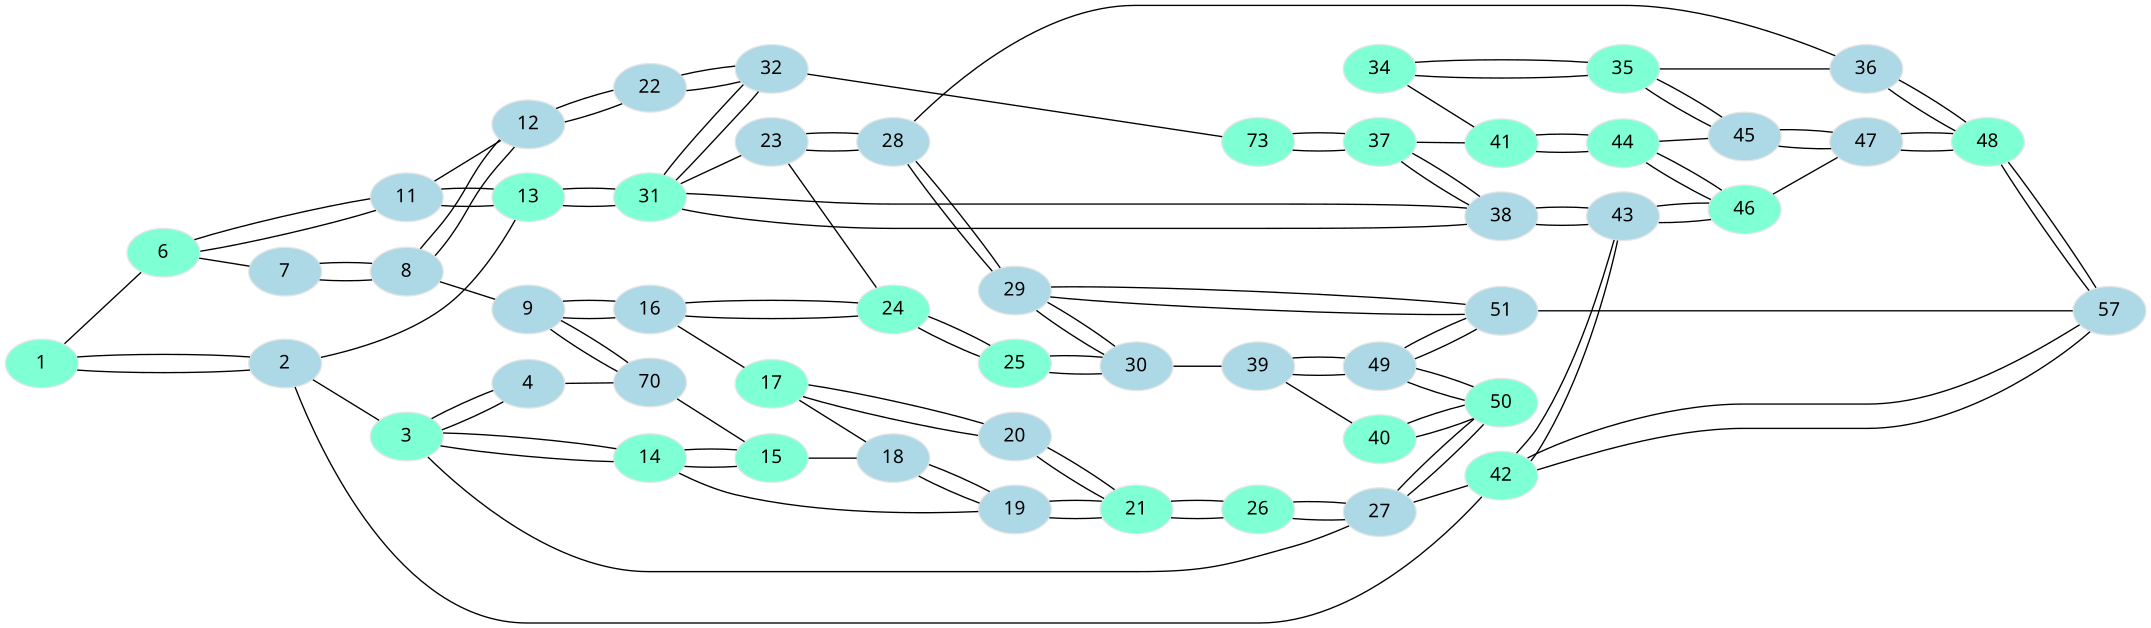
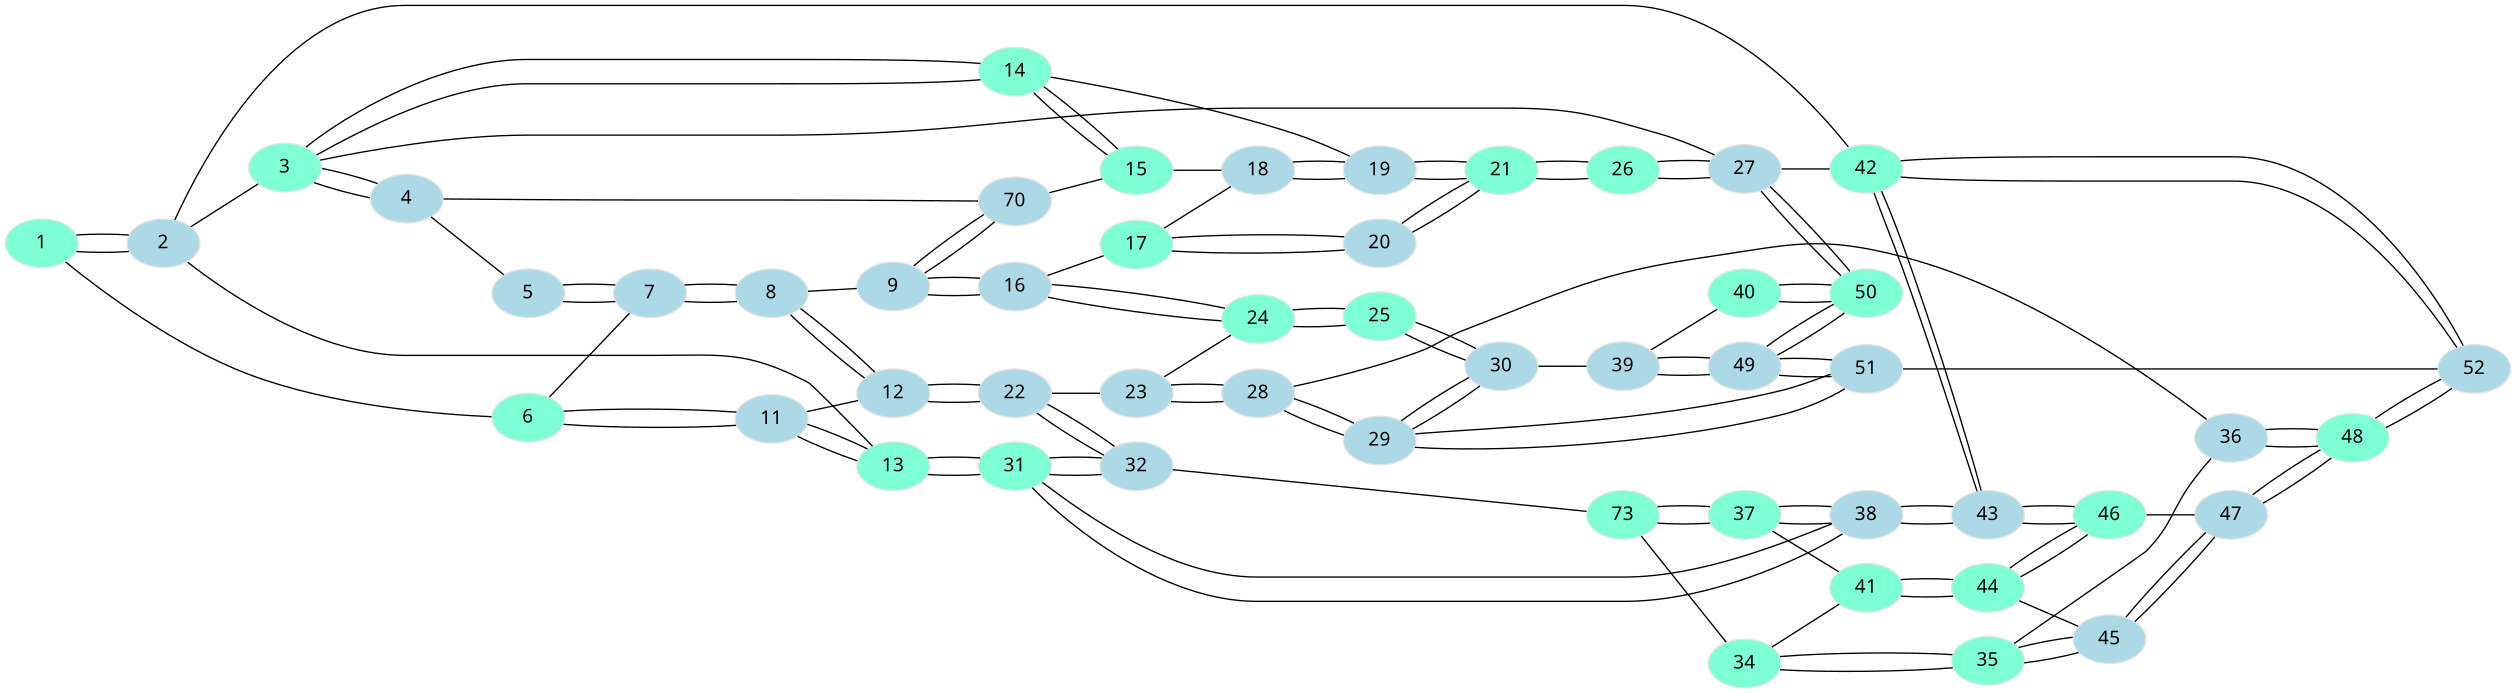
(711, 170) -> (1076, 393)
none -> (528, 293)
(2110, 311) -> (2474, 369)
none -> (1682, 587)
